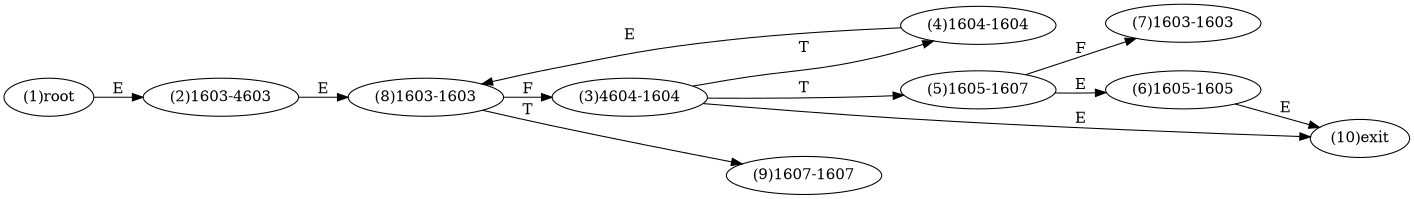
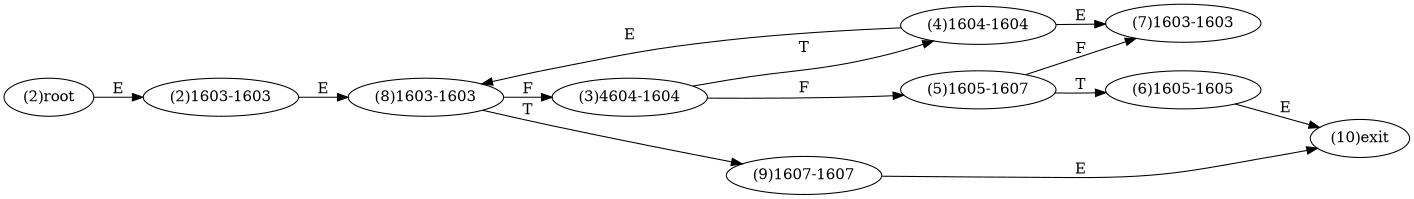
none -> (1075, 24)
(1081, 85) -> (1081, 85)
(804, 88) -> (804, 88)
(49, 97) -> (49, 97)
(221, 97) -> (221, 97)
(1001, 124) -> (1095, 177)
